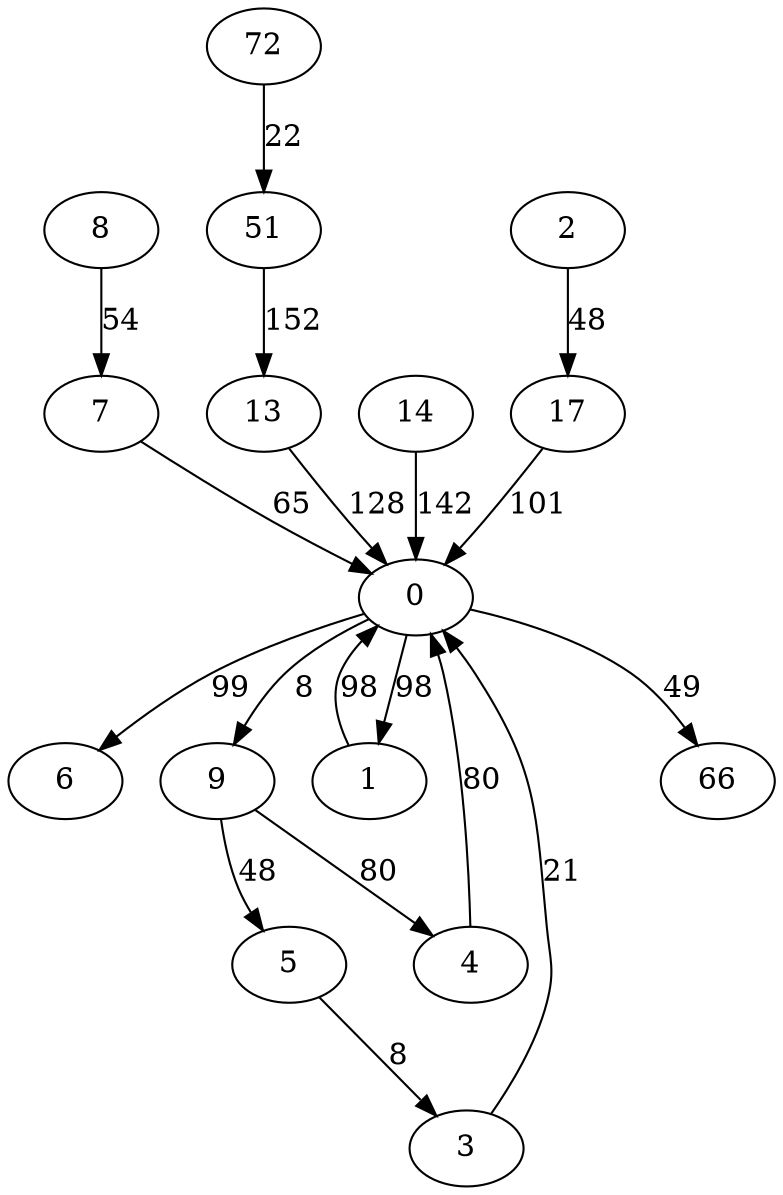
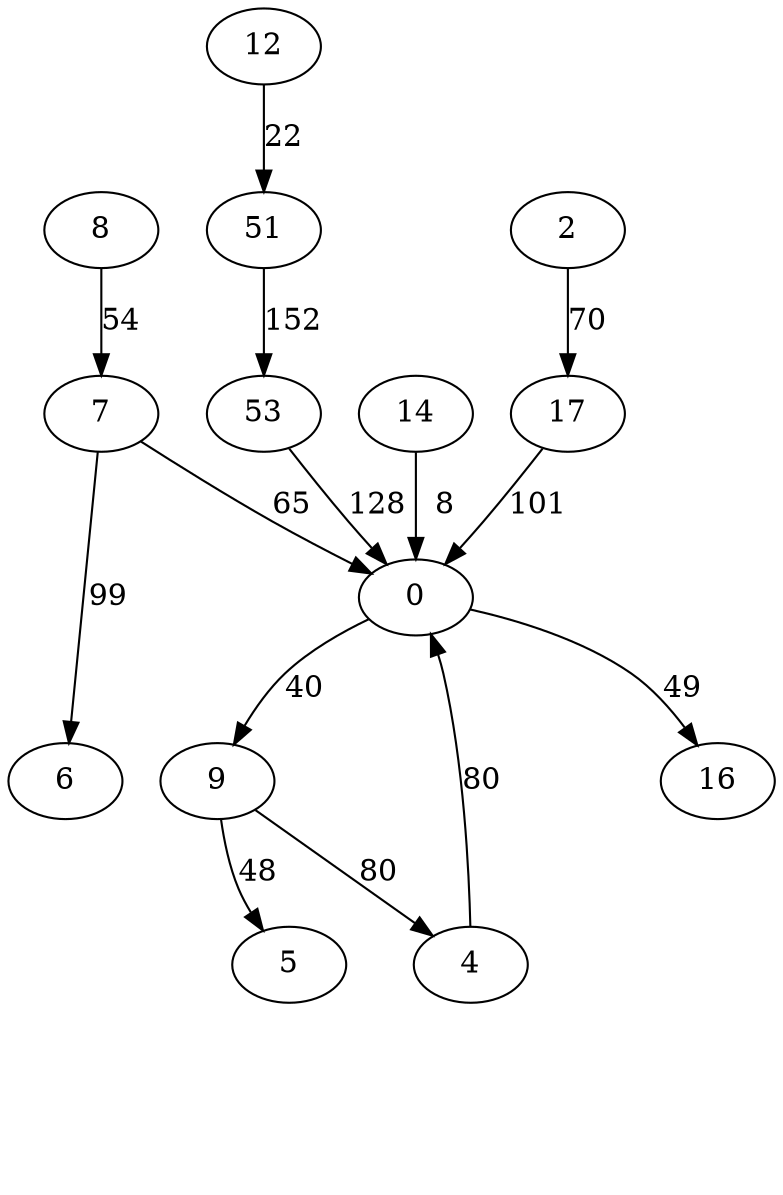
(264, 46) -> (264, 46)
(588, 322) -> (588, 322)
(264, 414) -> (264, 414)
(445, 506) -> (445, 506)
(233, 662) -> (84, 587)
(305, 689) -> (305, 689)
(369, 781) -> none
(718, 781) -> (718, 781)
(467, 1148) -> none
